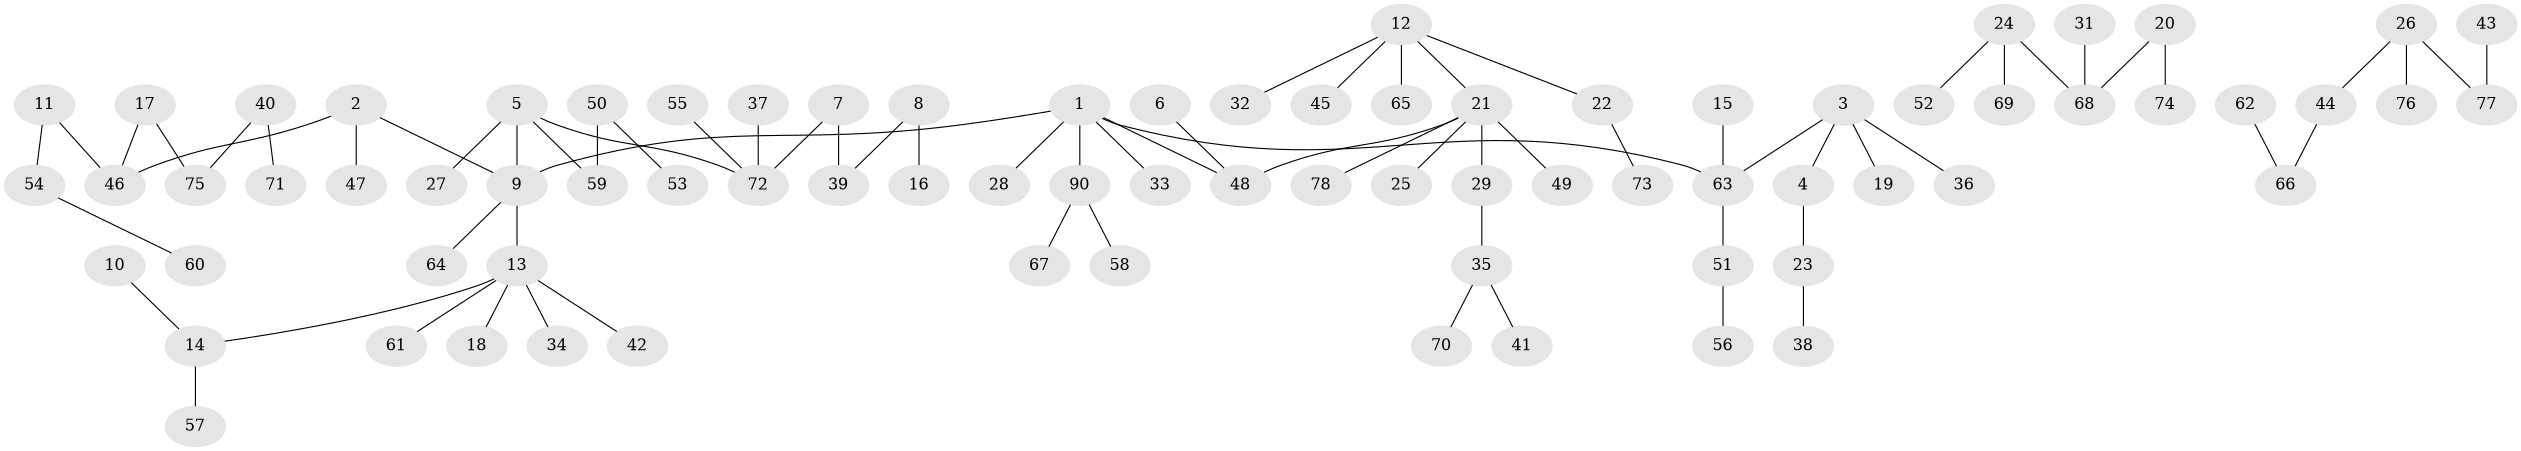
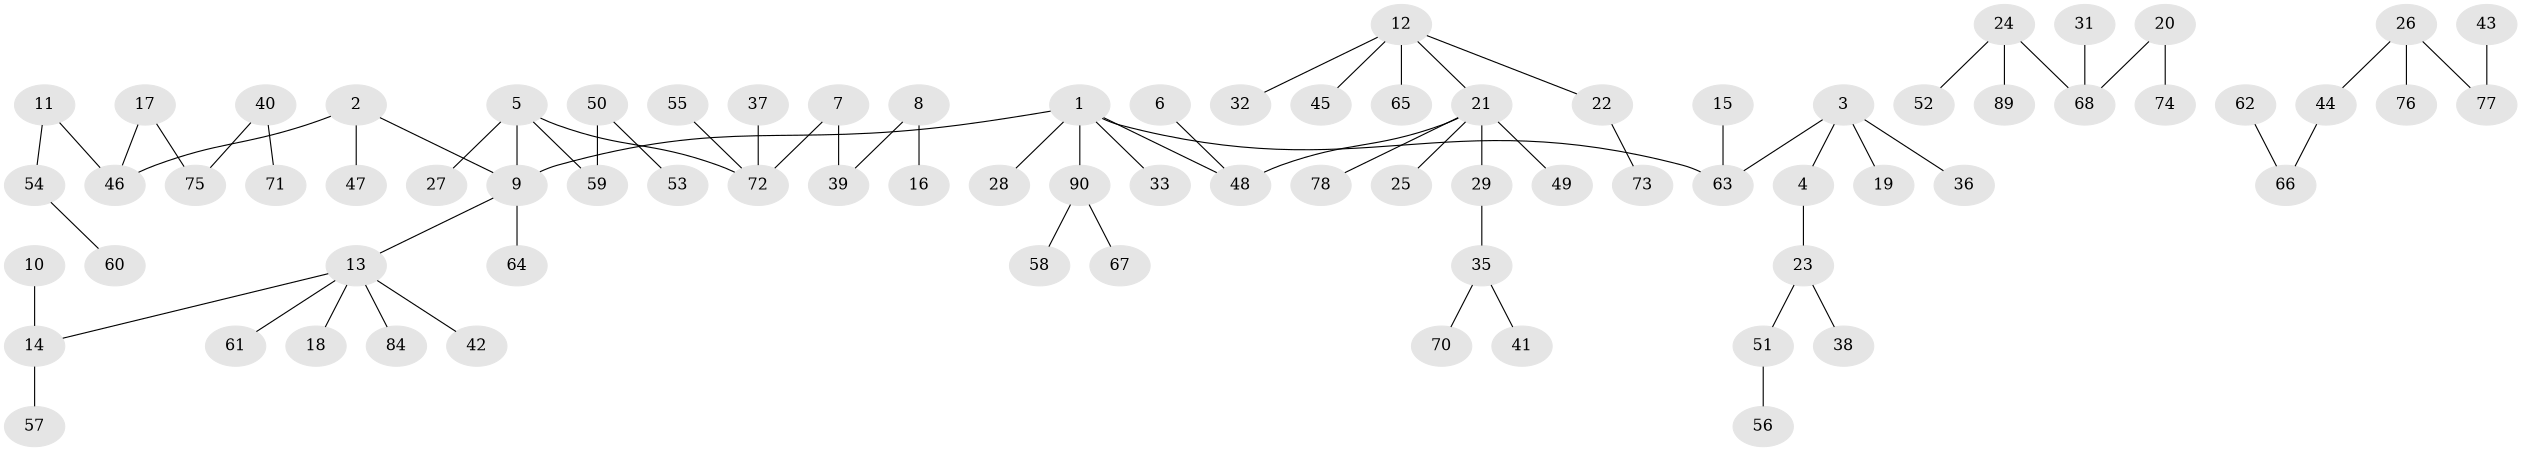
(2004, 105) -> (2004, 105)
(1723, 226) -> (1783, 306)
(557, 346) -> (396, 346)
